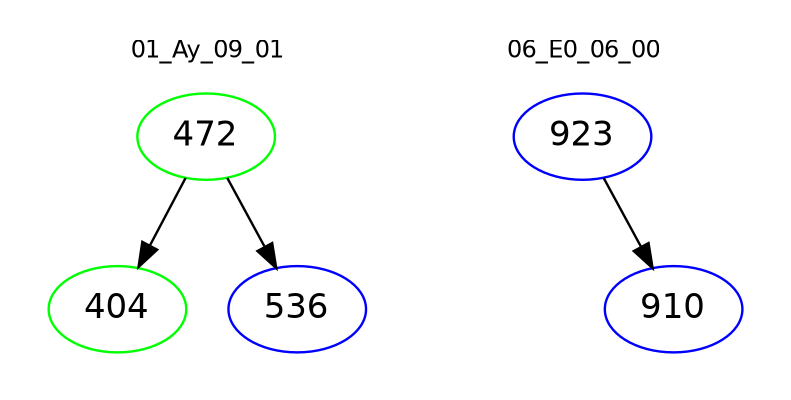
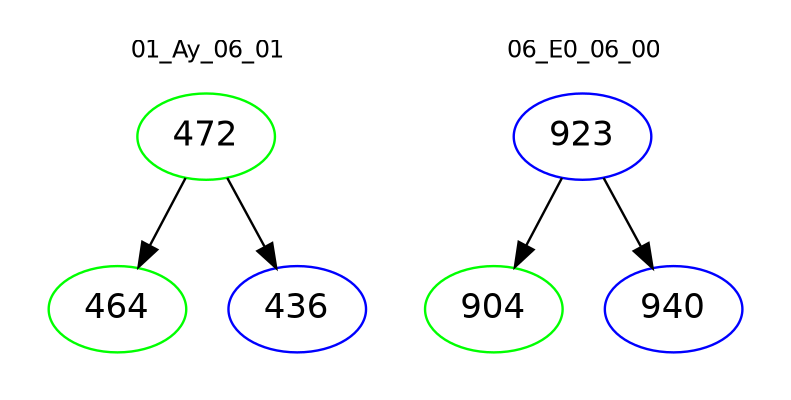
(207, 52) -> (207, 52)
(117, 309) -> (117, 309)
(297, 309) -> (297, 309)
none -> (494, 309)
(674, 309) -> (674, 309)
